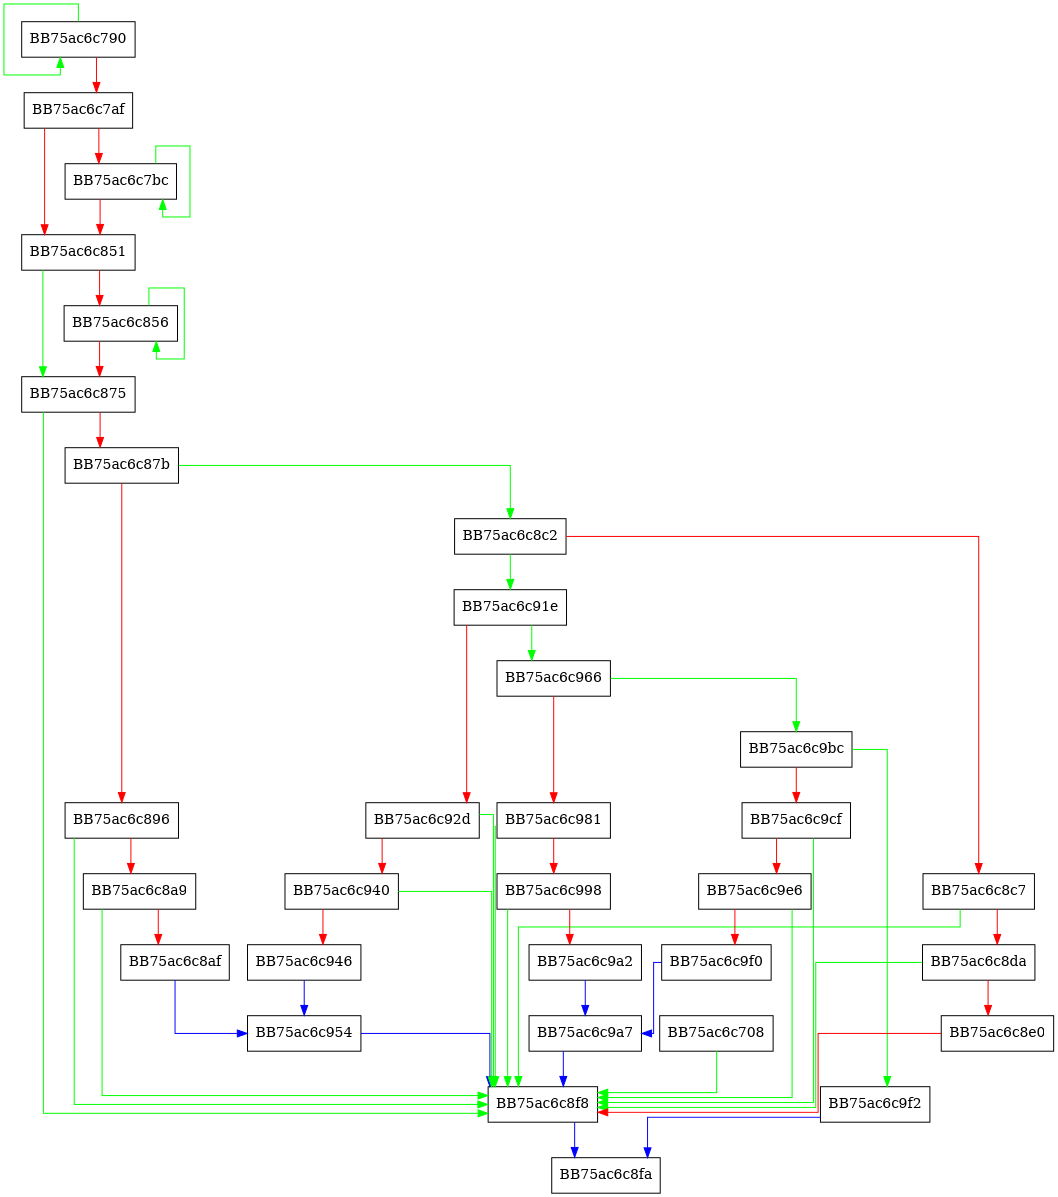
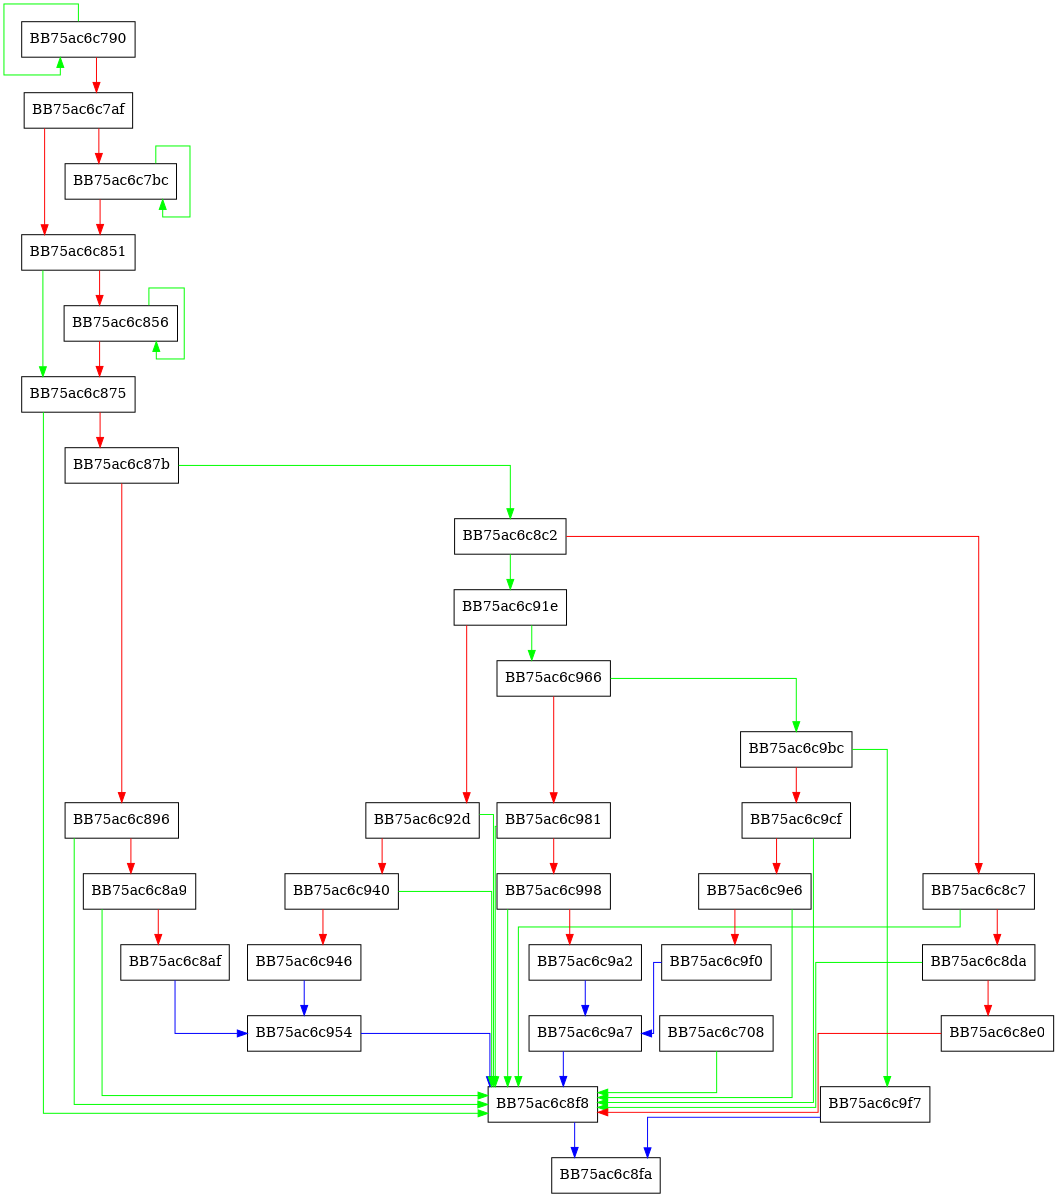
(875, 1104) -> (875, 1104)
